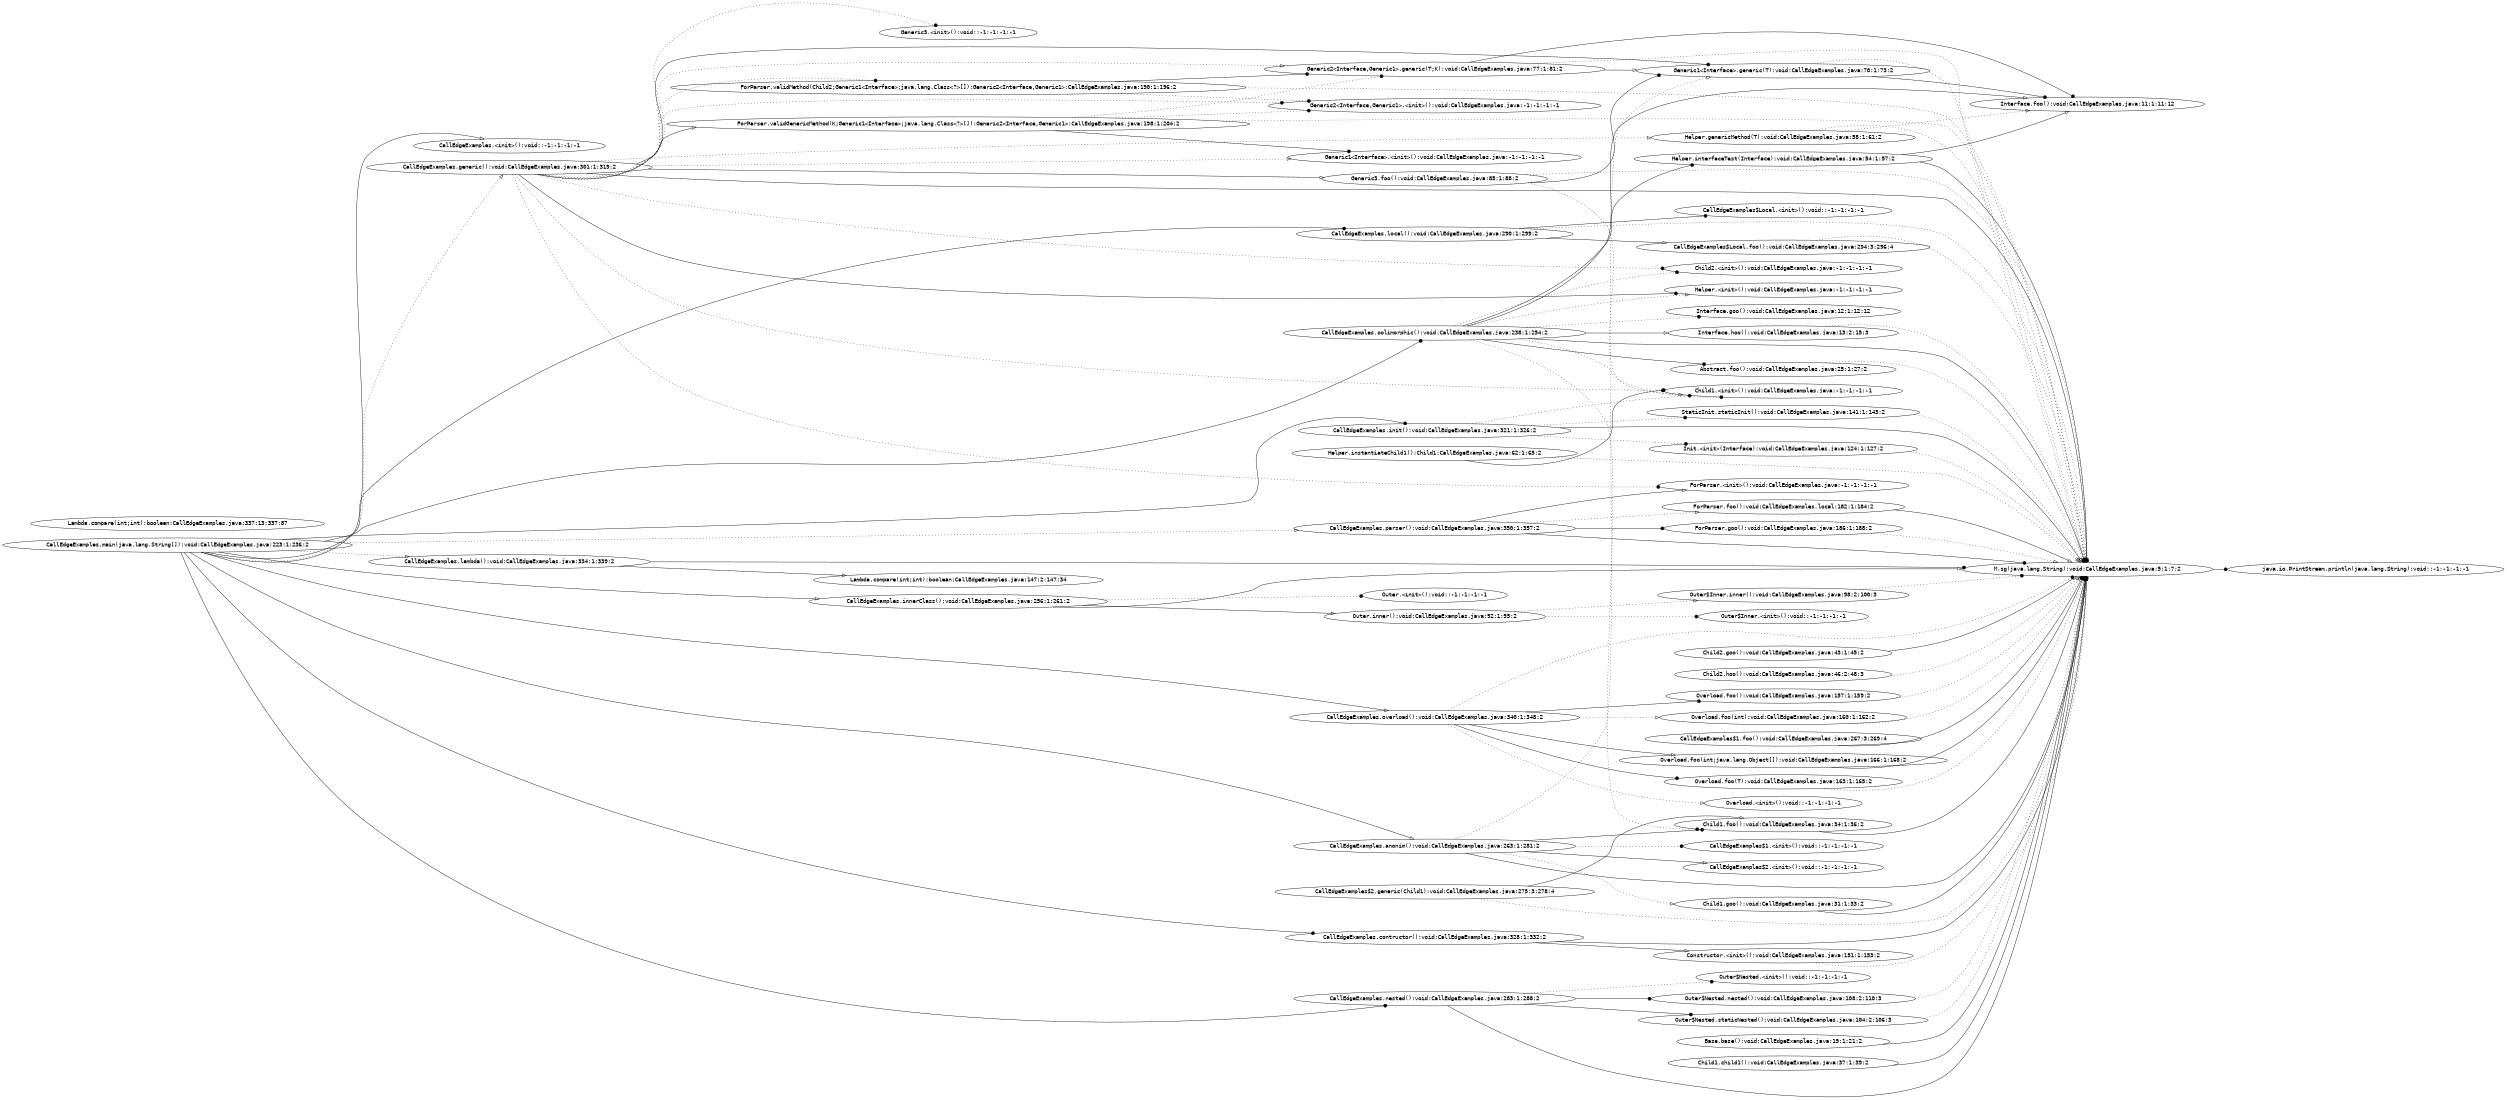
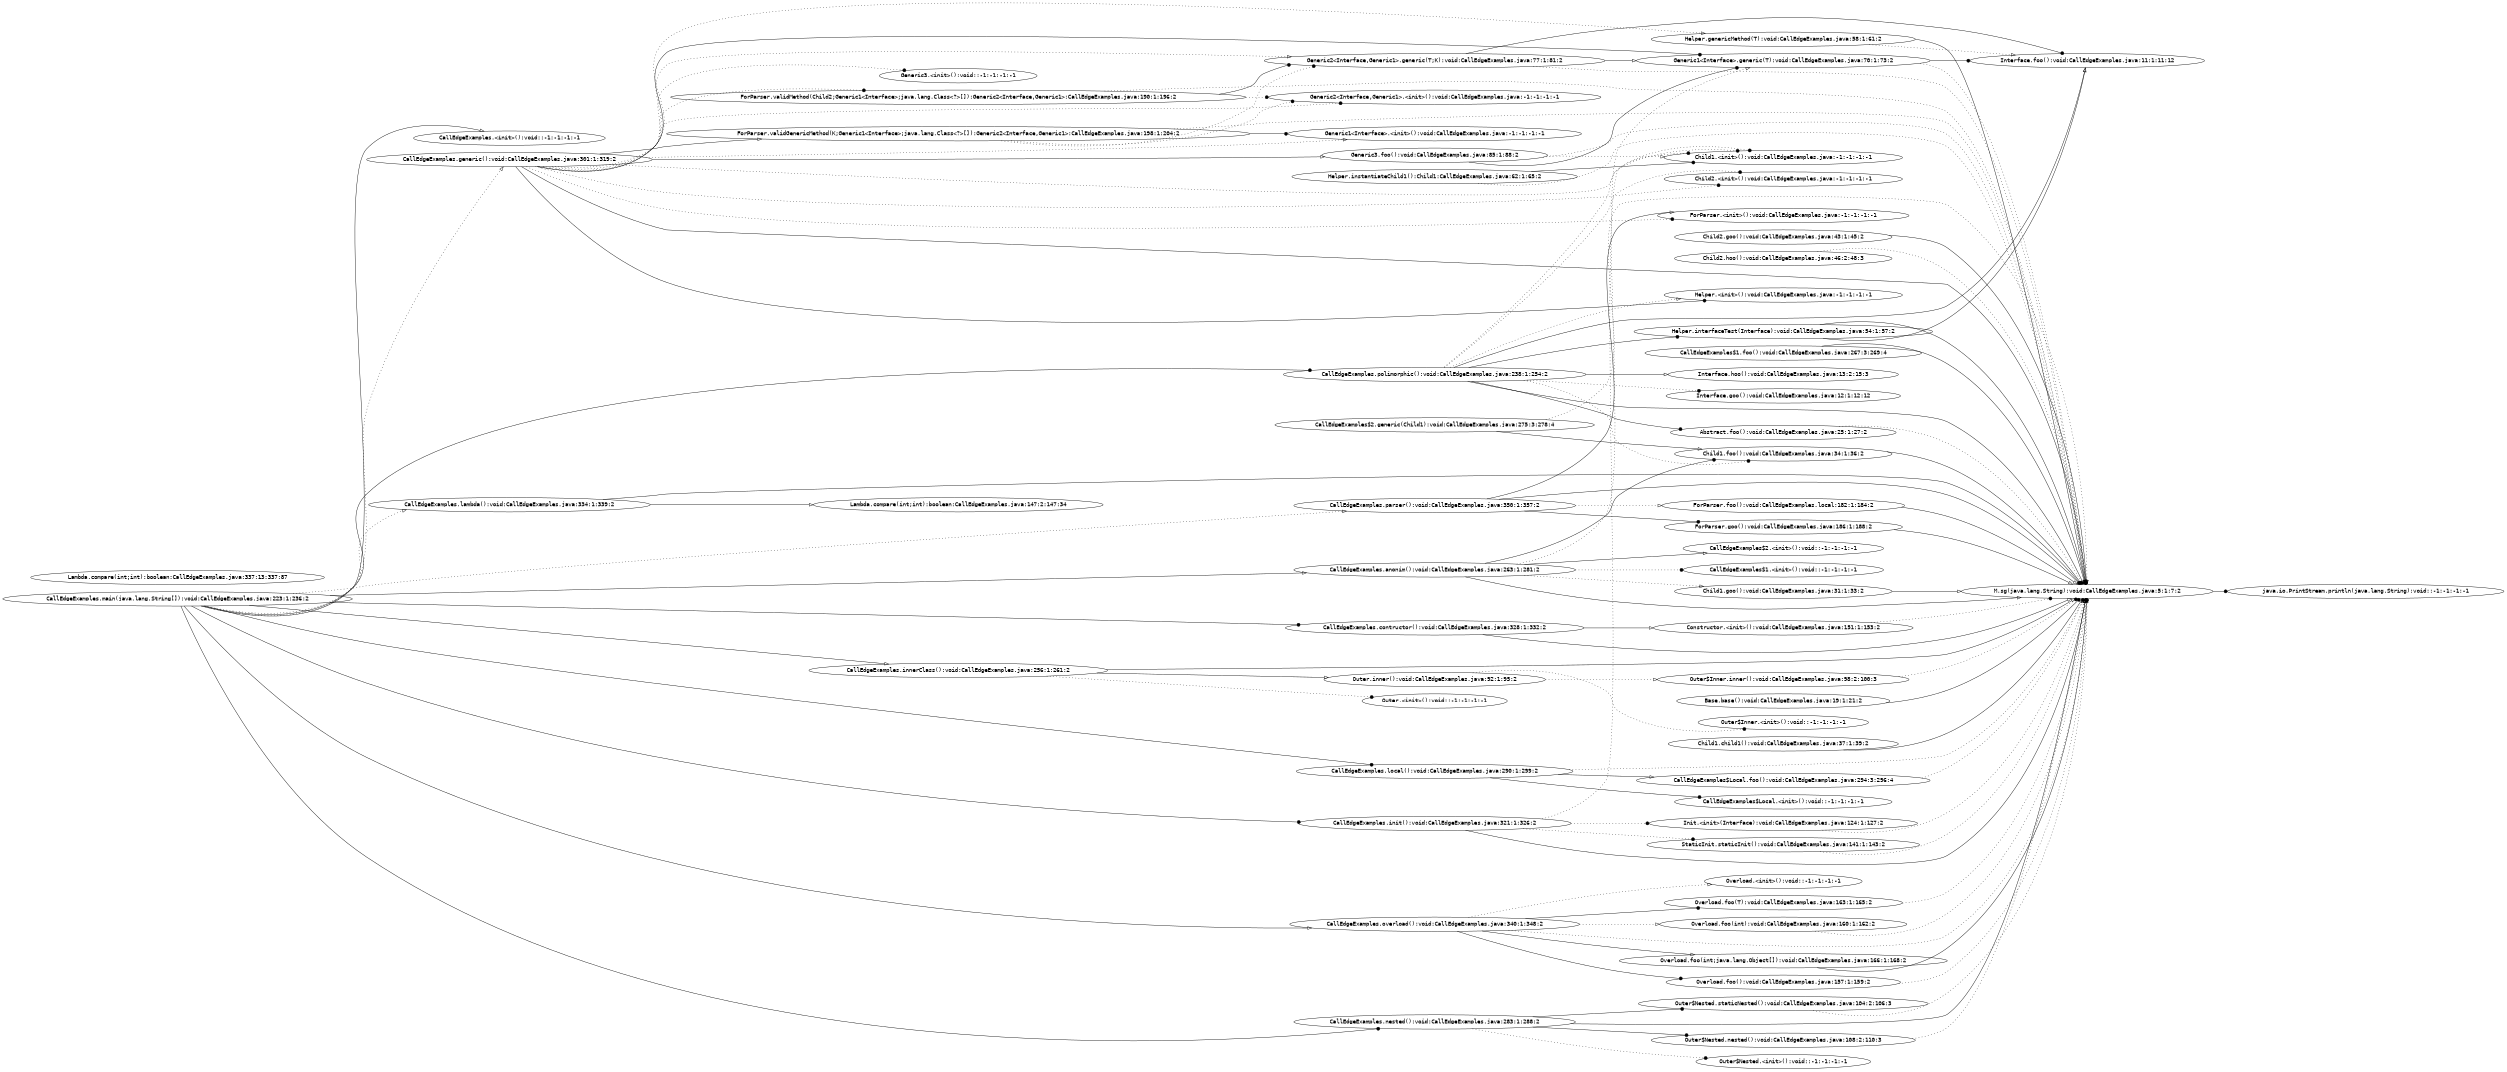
(2011, 265) -> (2001, 195)
(1997, 390) -> none
(1963, 544) -> (1984, 548)
